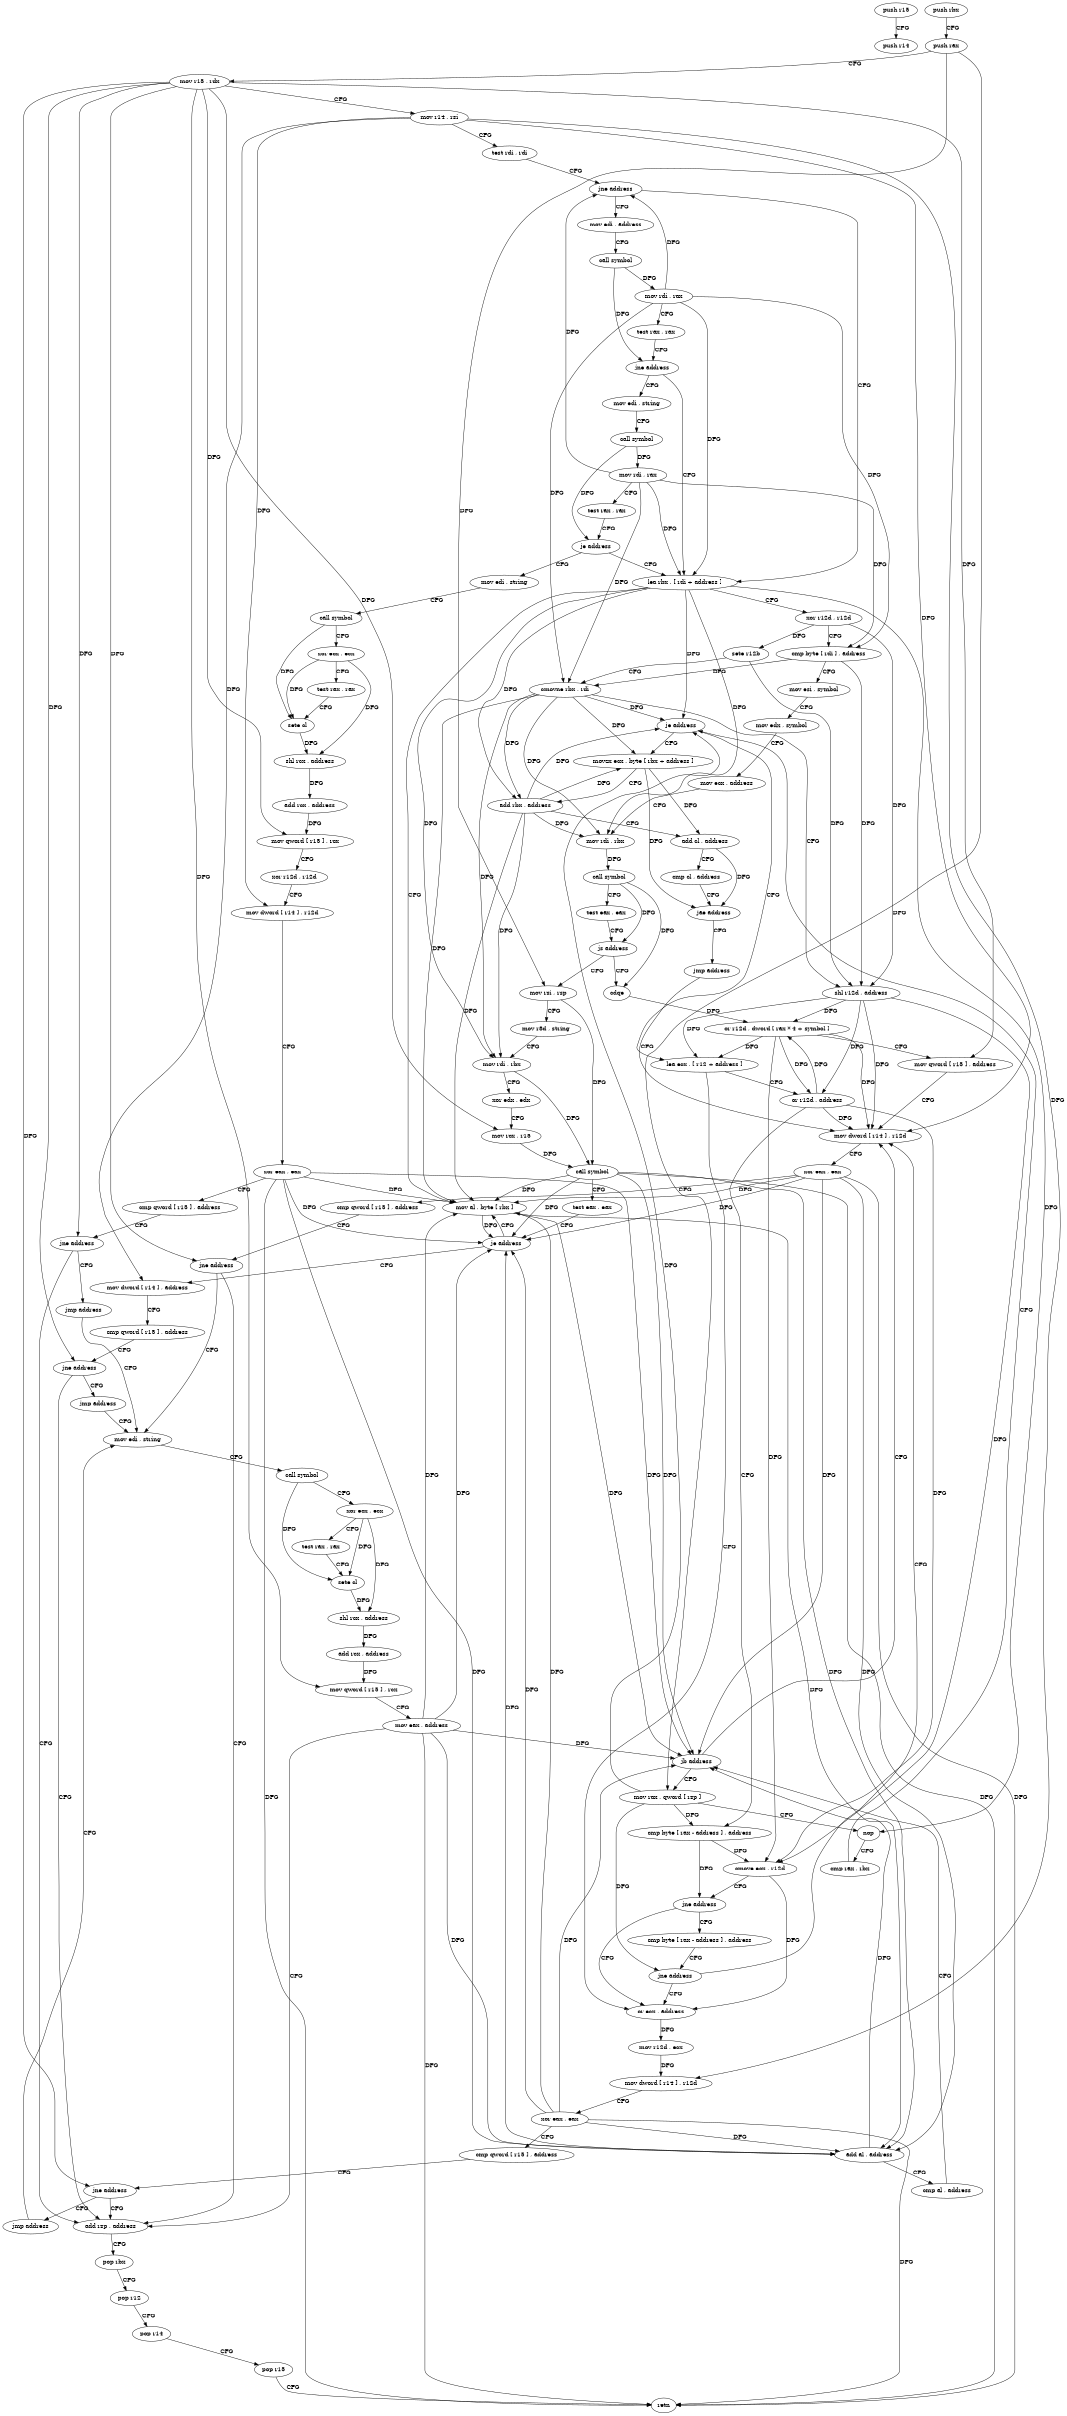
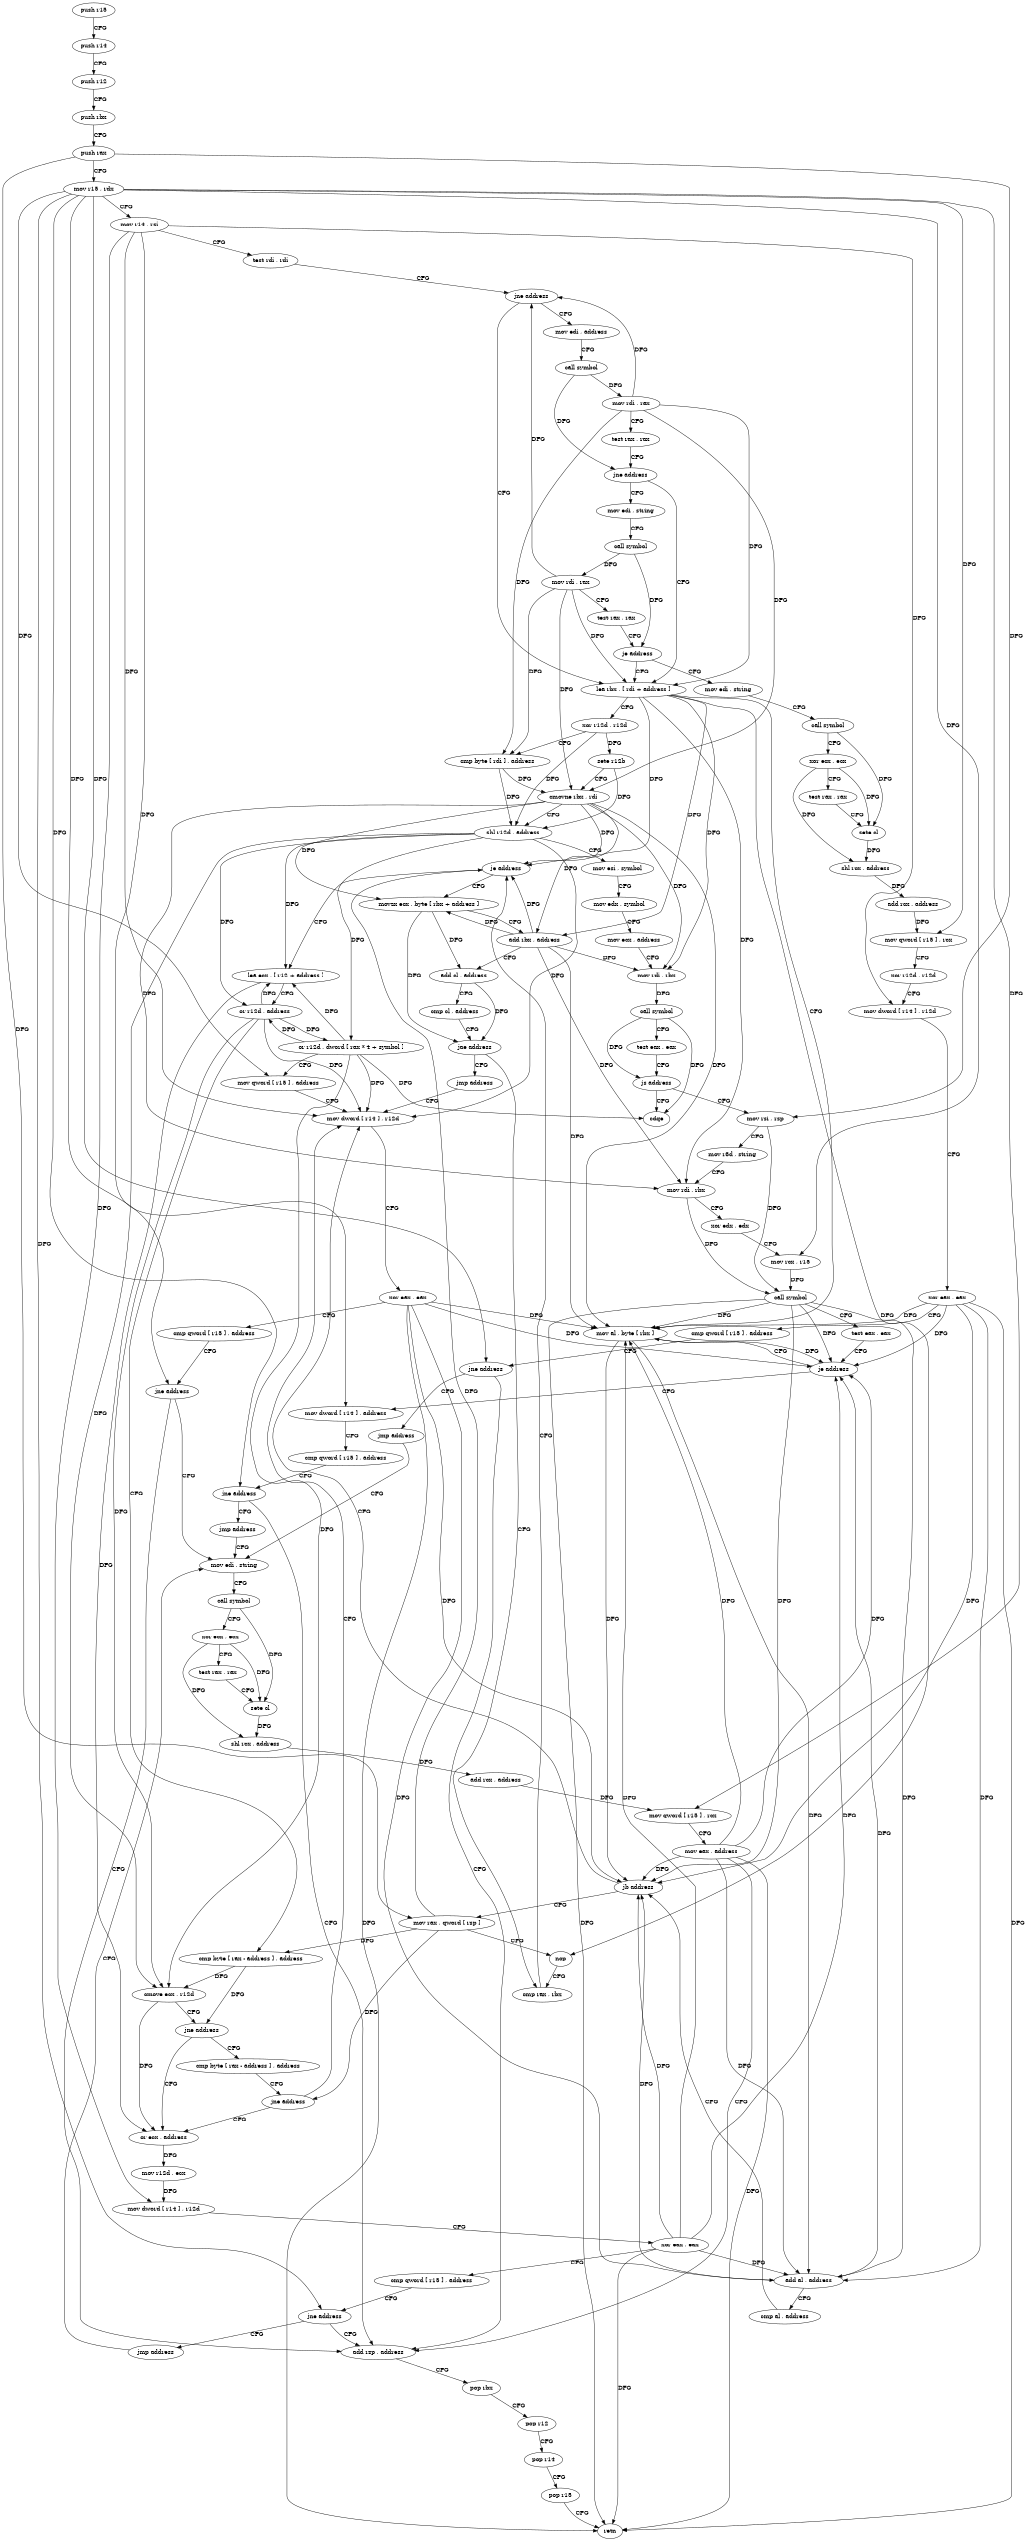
none -> (94, 82)
(822, 670) -> (571, 847)
none -> (261, 994)
(686, 1009) -> (490, 1113)
none -> (518, 1529)
(730, 1547) -> (106, 1566)
